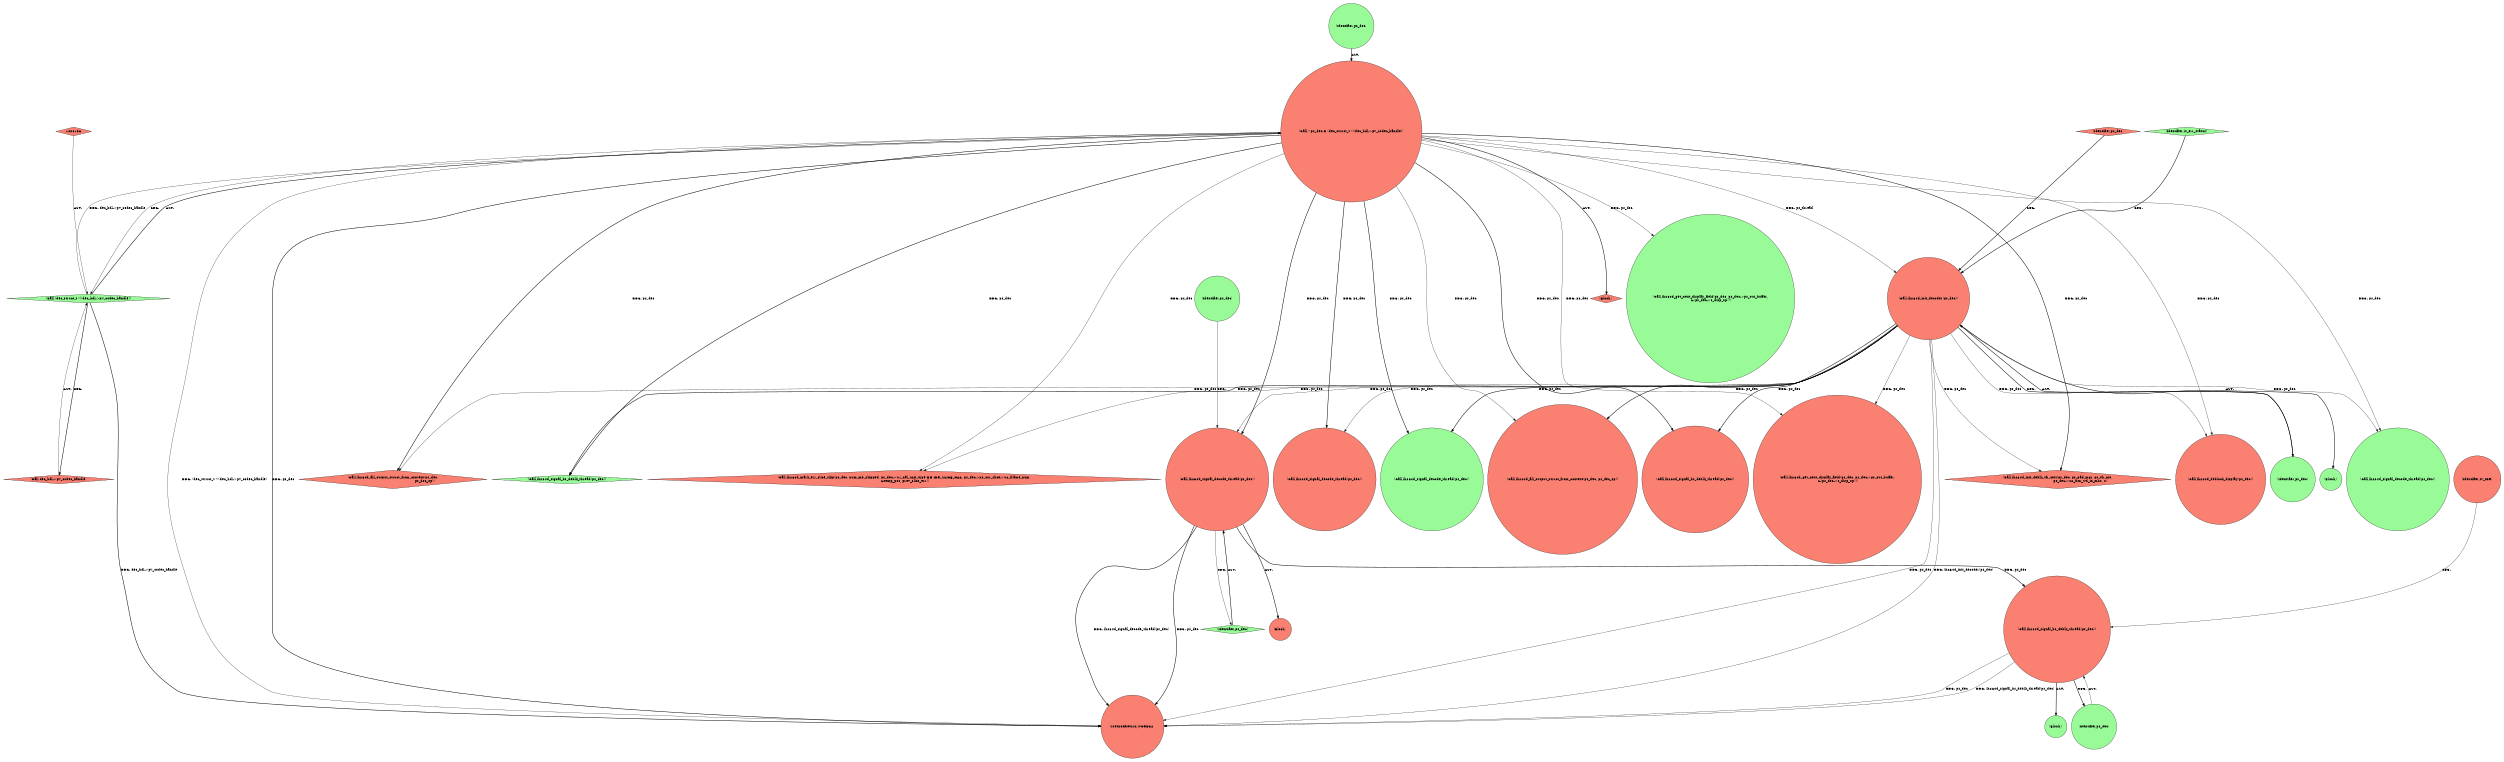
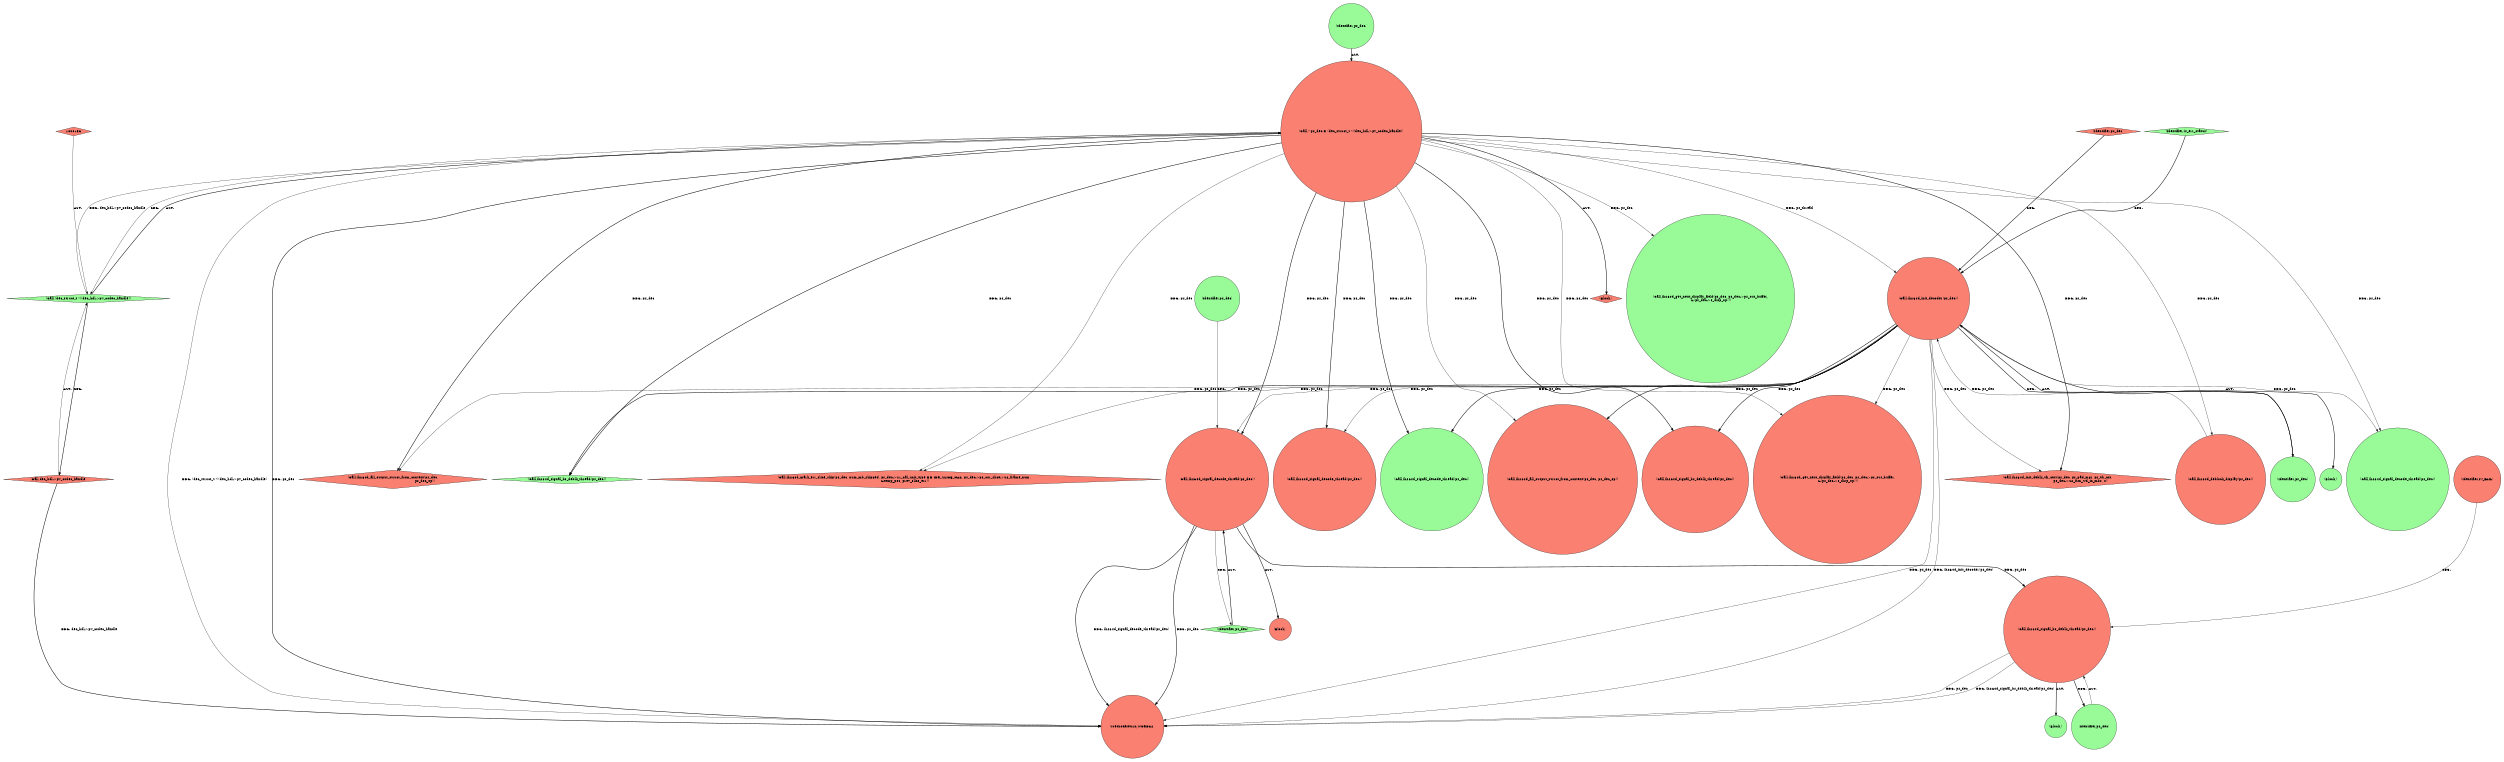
(2036, 394) -> (2053, 394)
(2477, 479) -> (2477, 479)
(432, 712) -> (475, 718)
